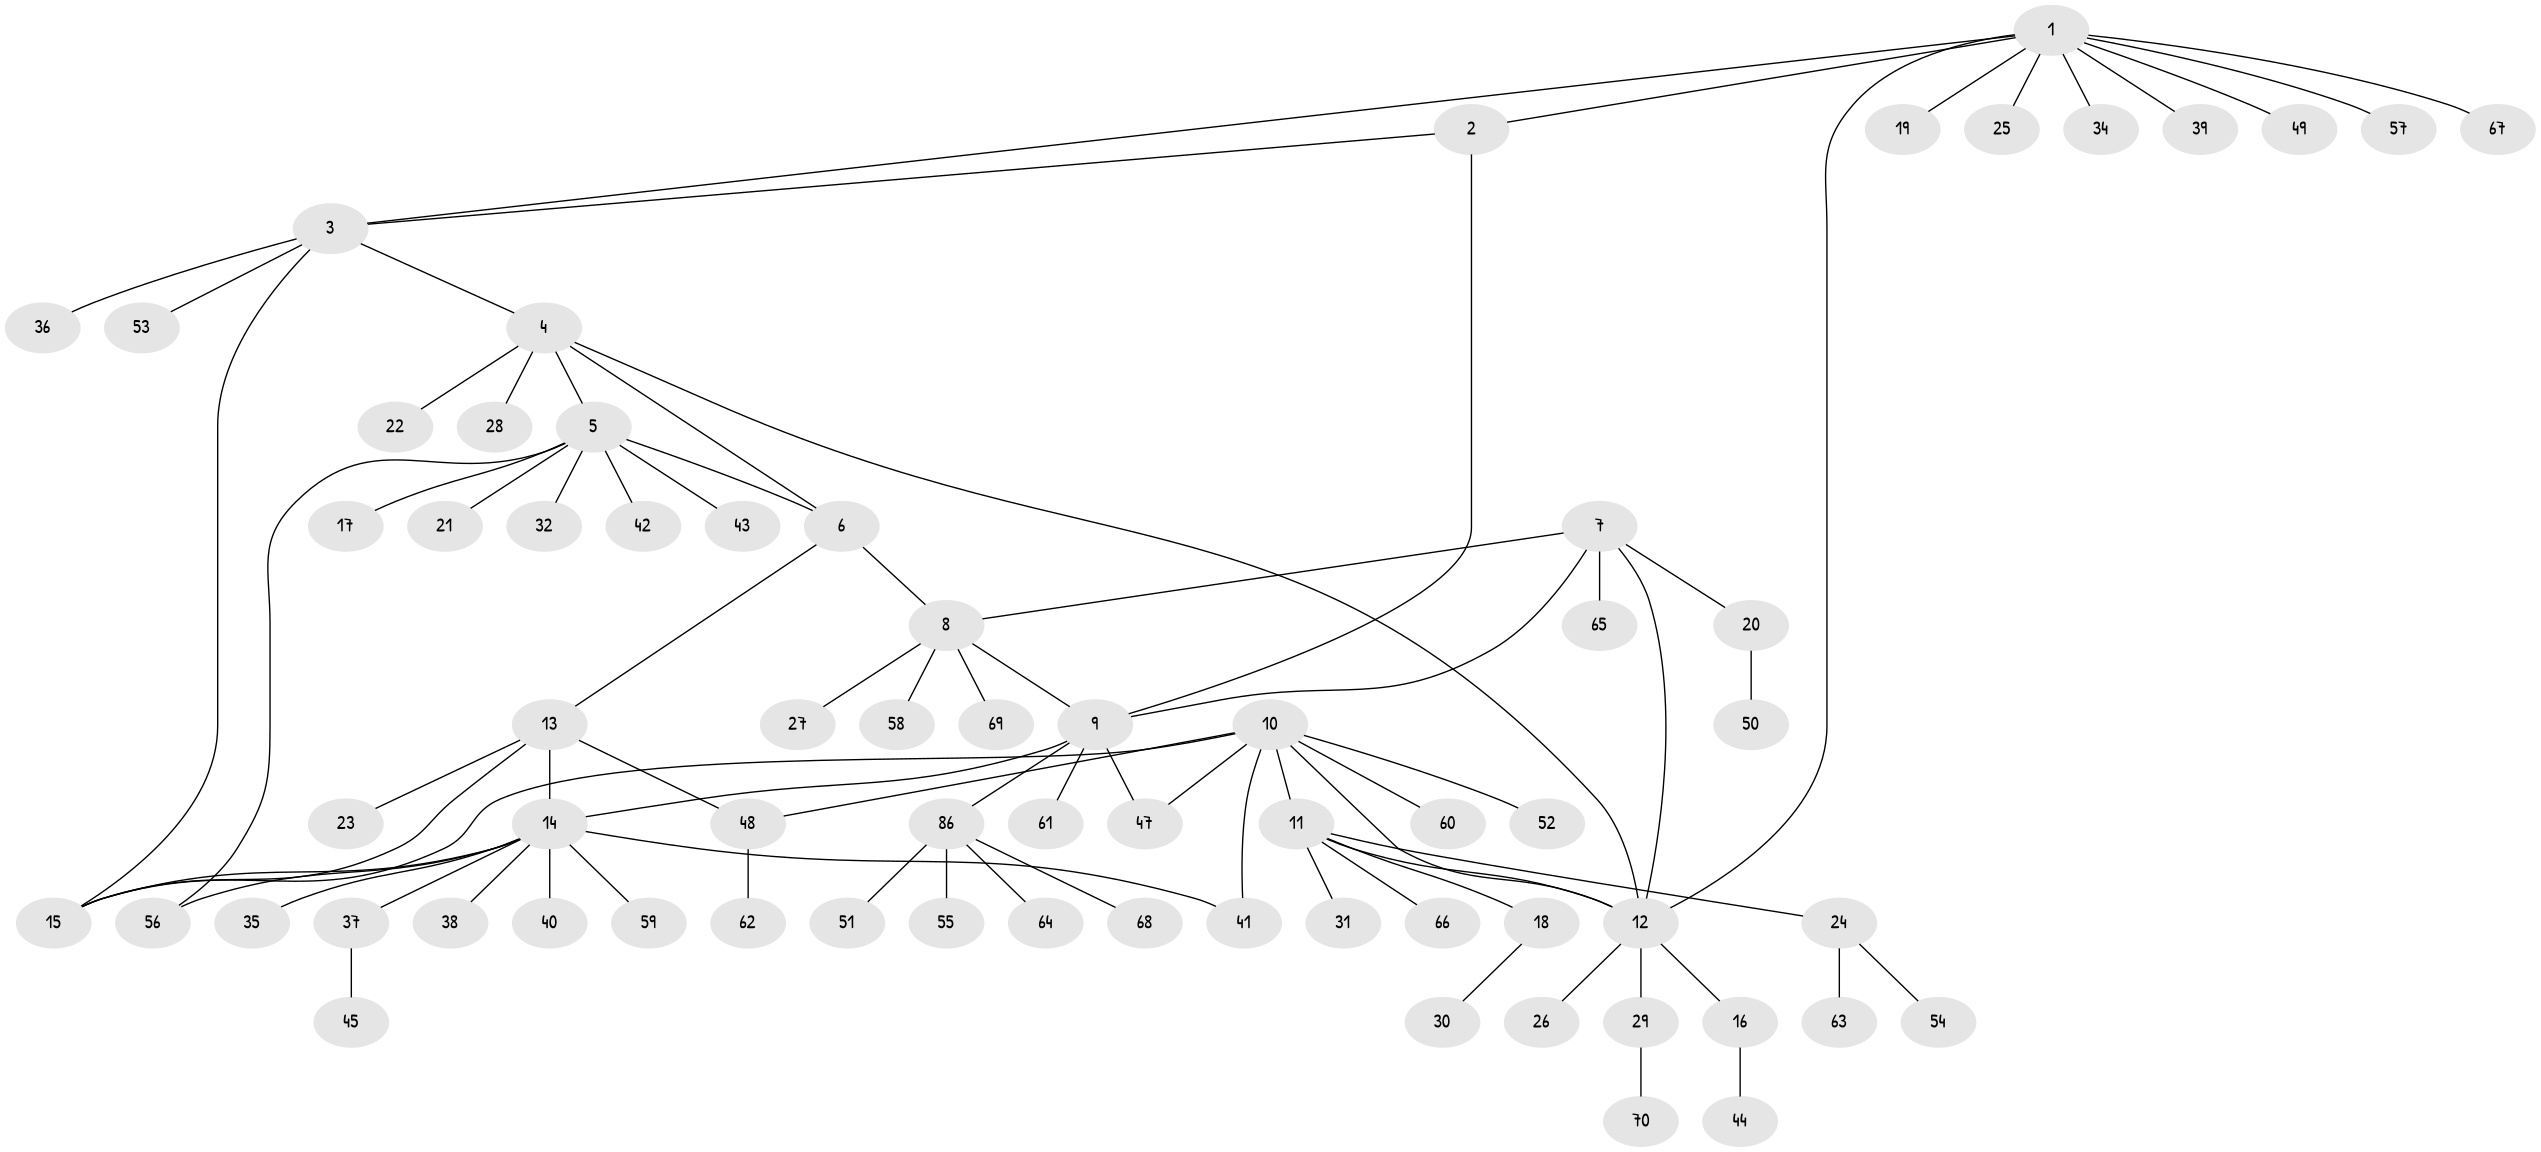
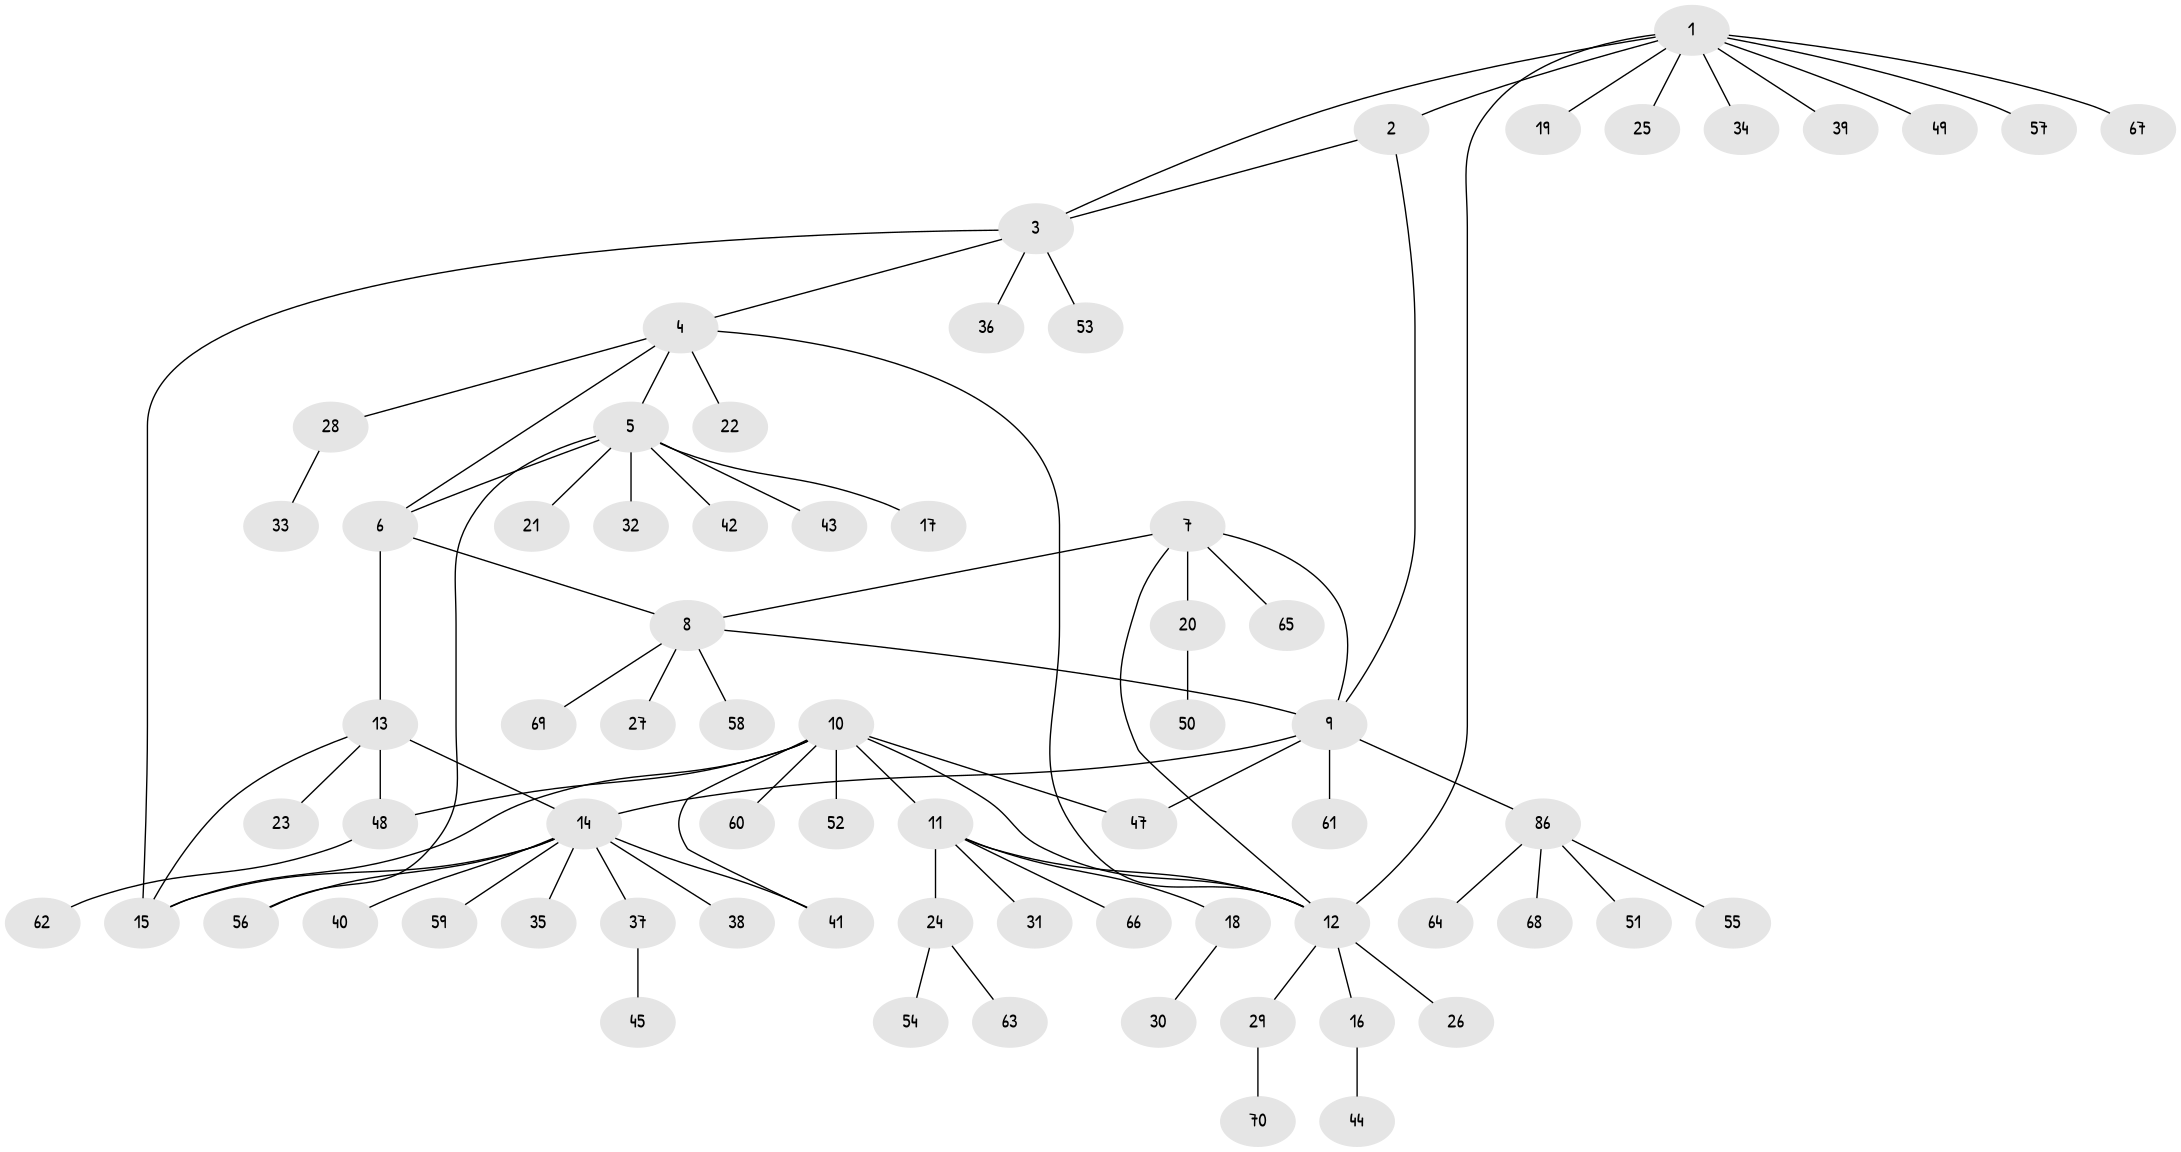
none -> (281, 526)
